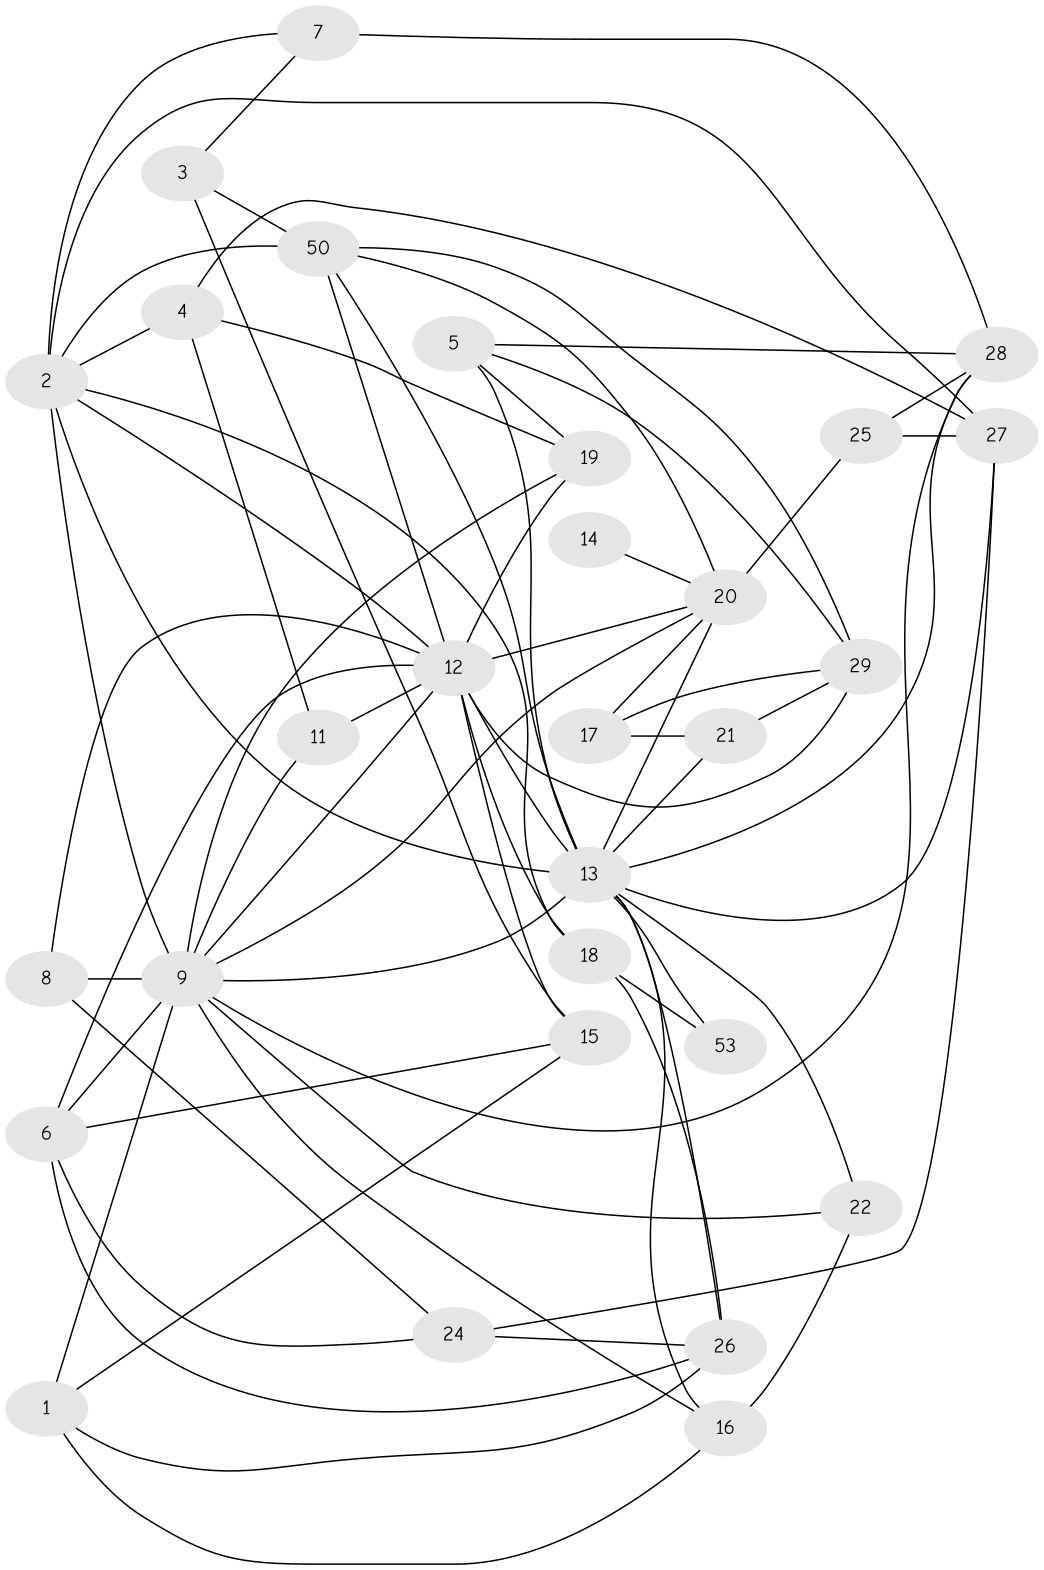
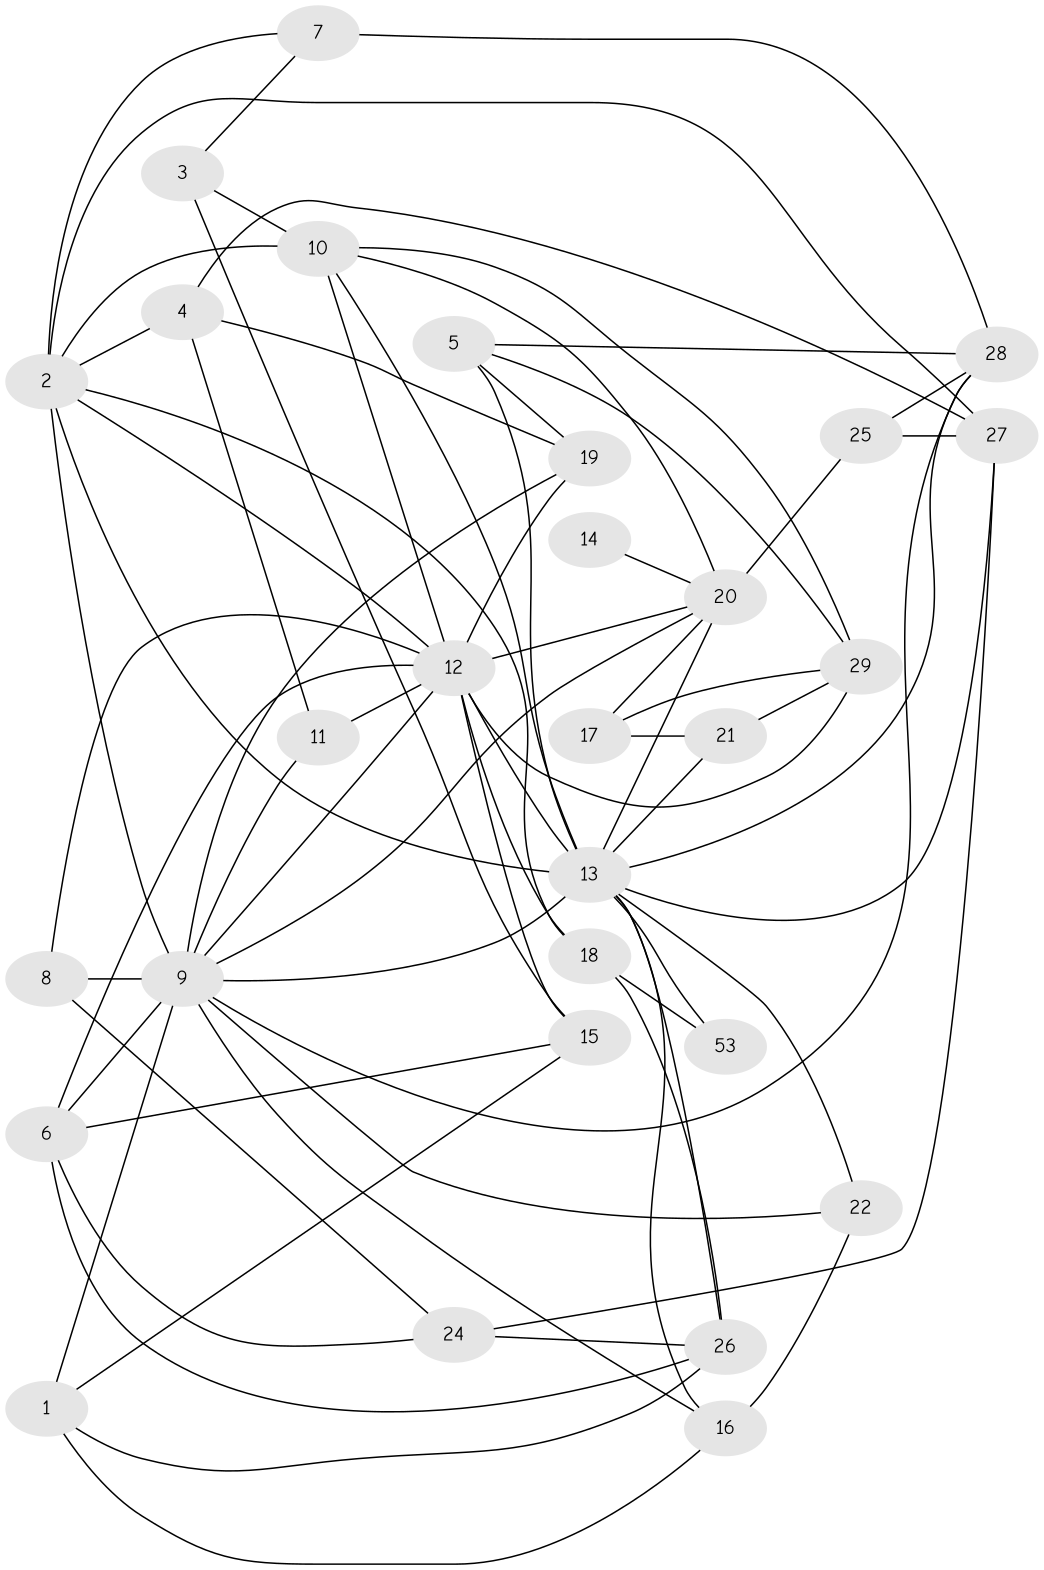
(318, 249) -> (318, 249)
